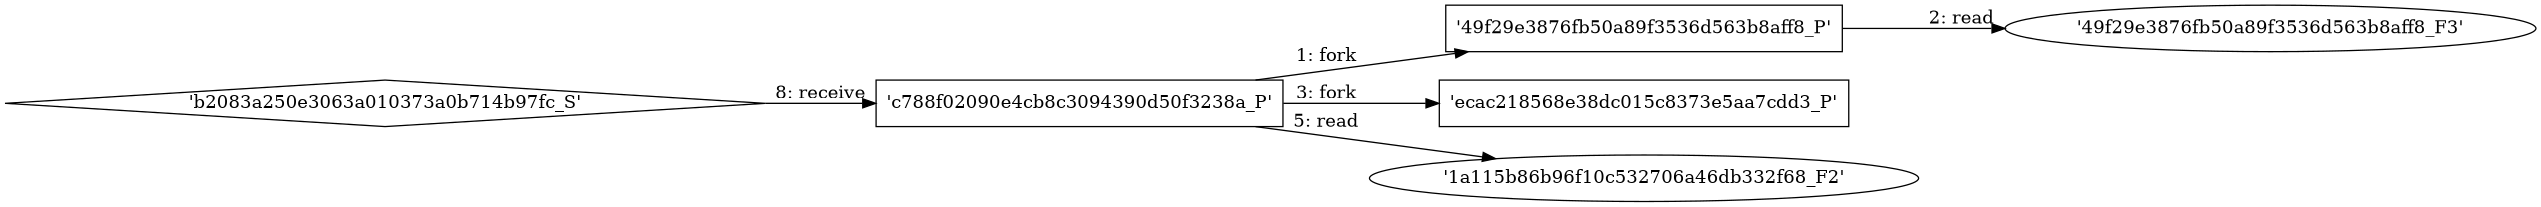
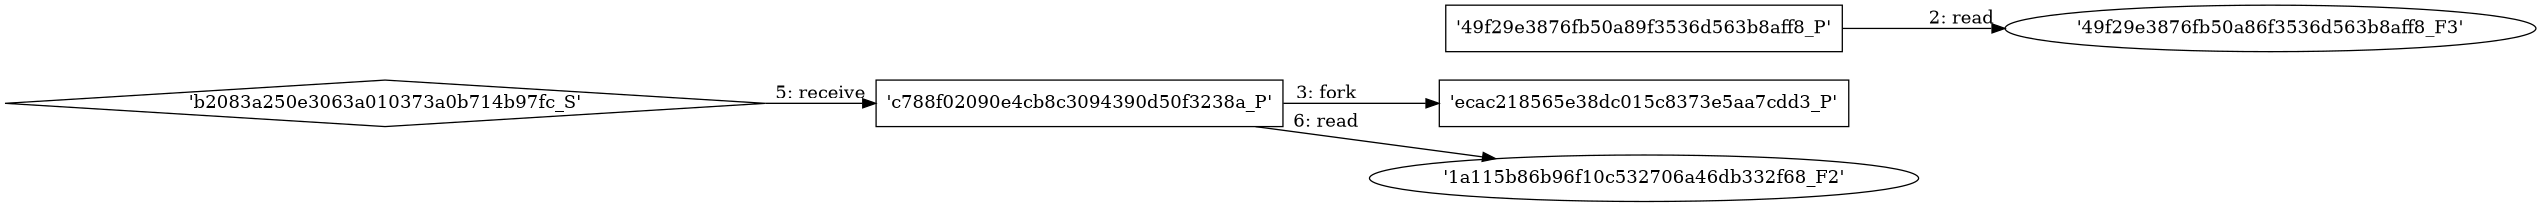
(2270, 28) -> (2270, 28)
(1355, 67) -> none
(821, 94) -> (821, 94)
(1644, 103) -> (1644, 103)
(1326, 122) -> (1326, 122)
